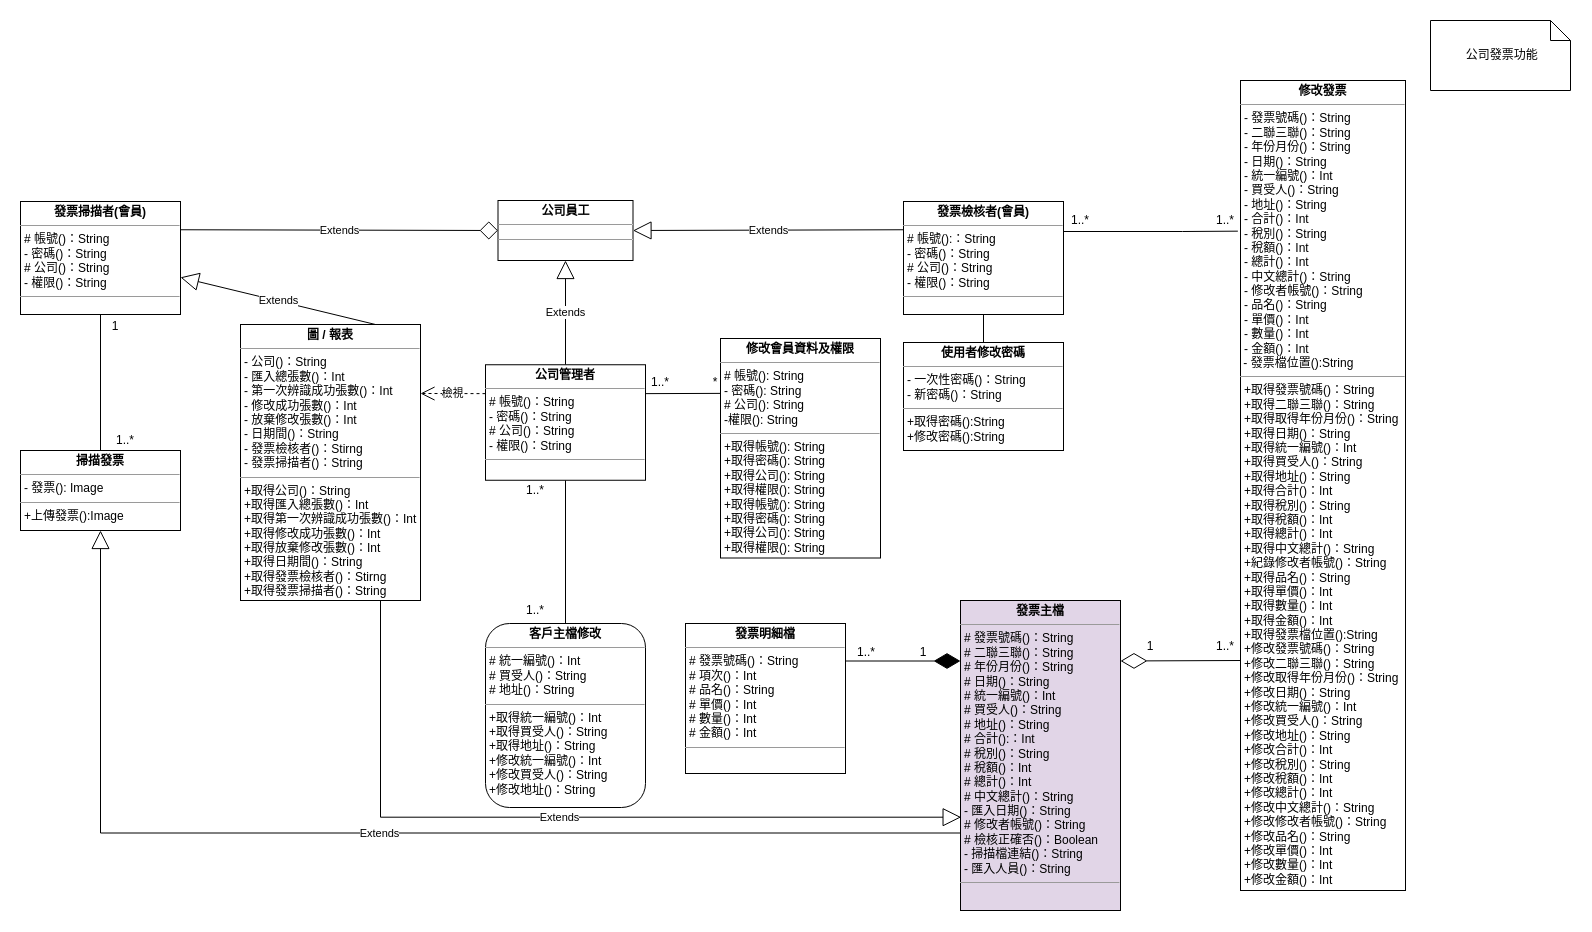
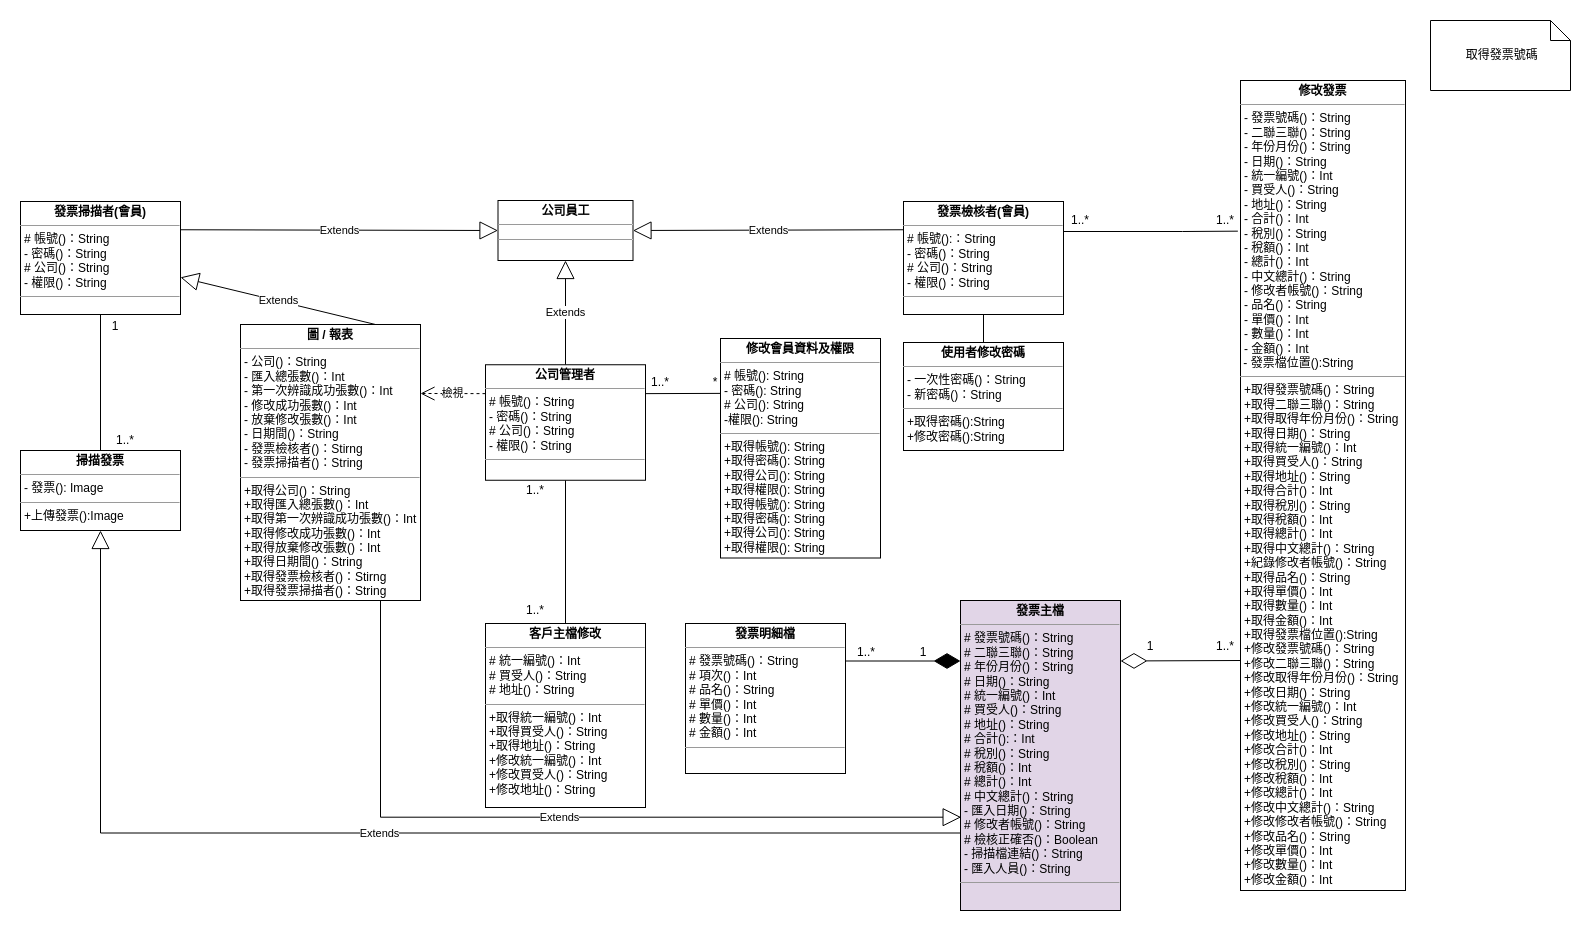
(1501, 56) -> (1501, 56)
(478, 230) -> (478, 230)
(566, 716) -> (566, 716)
